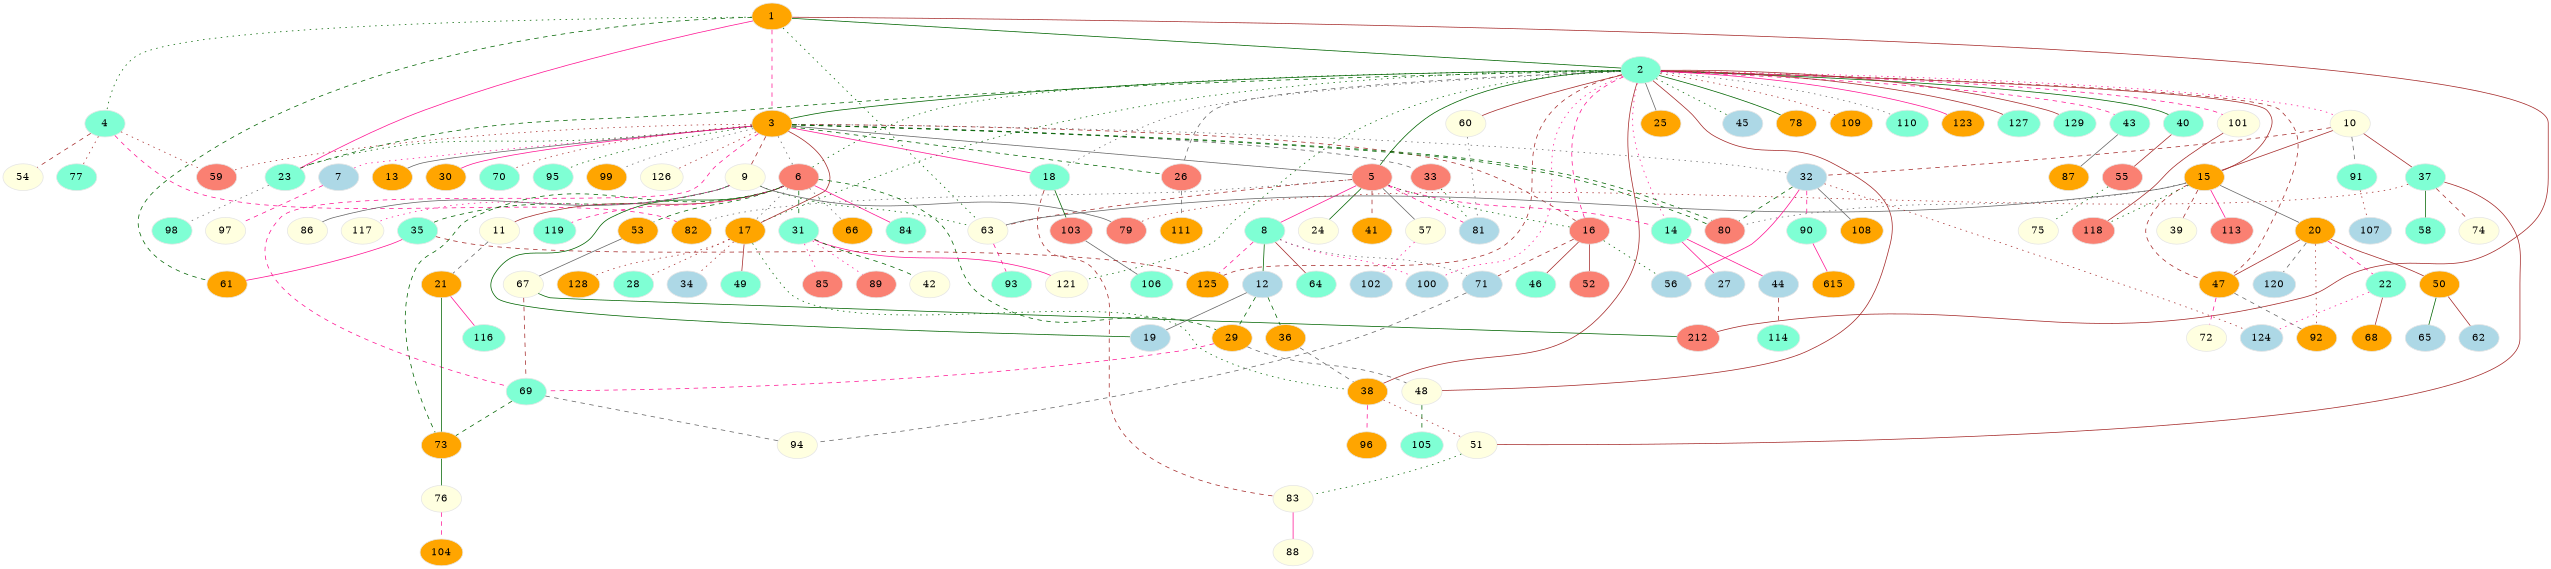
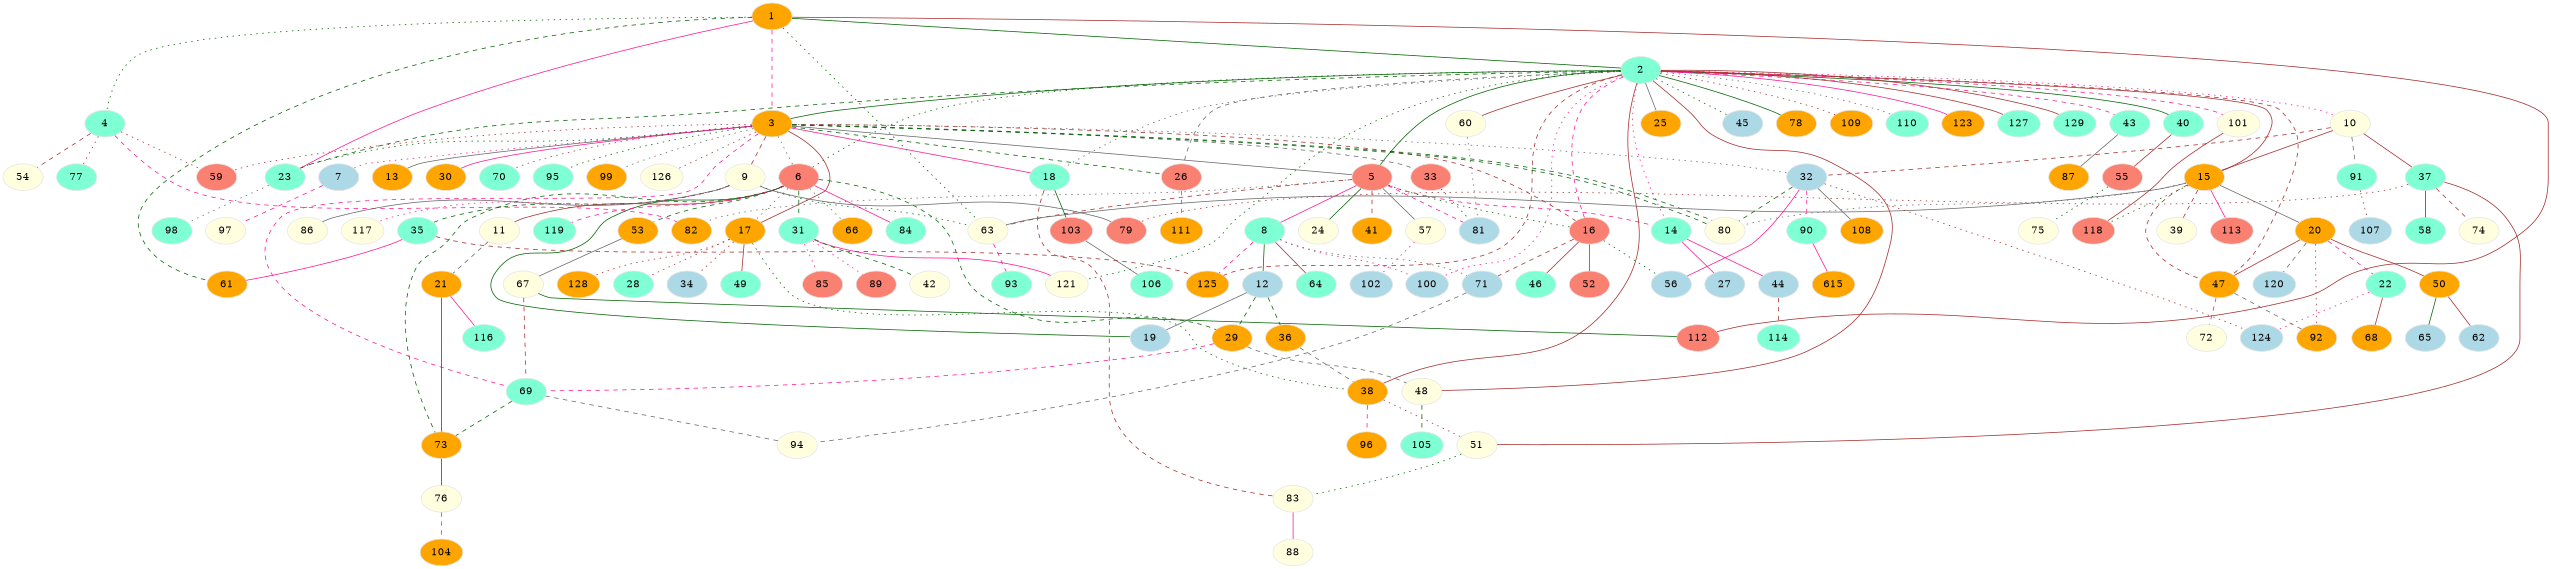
(1182, 100) -> none
(1725, 231) -> (1725, 231)
(1698, 338) -> (1698, 338)
